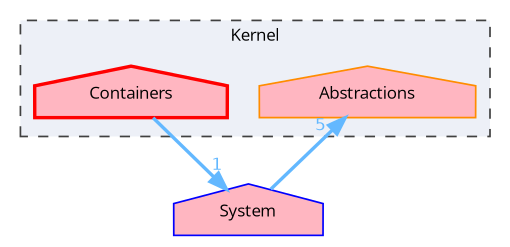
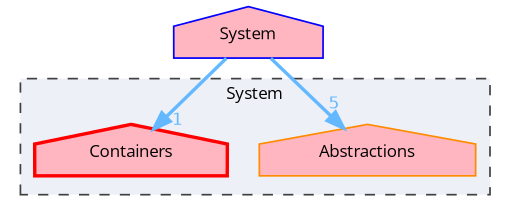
(255, 37) -> (255, 95)
(183, 147) -> (195, 89)
